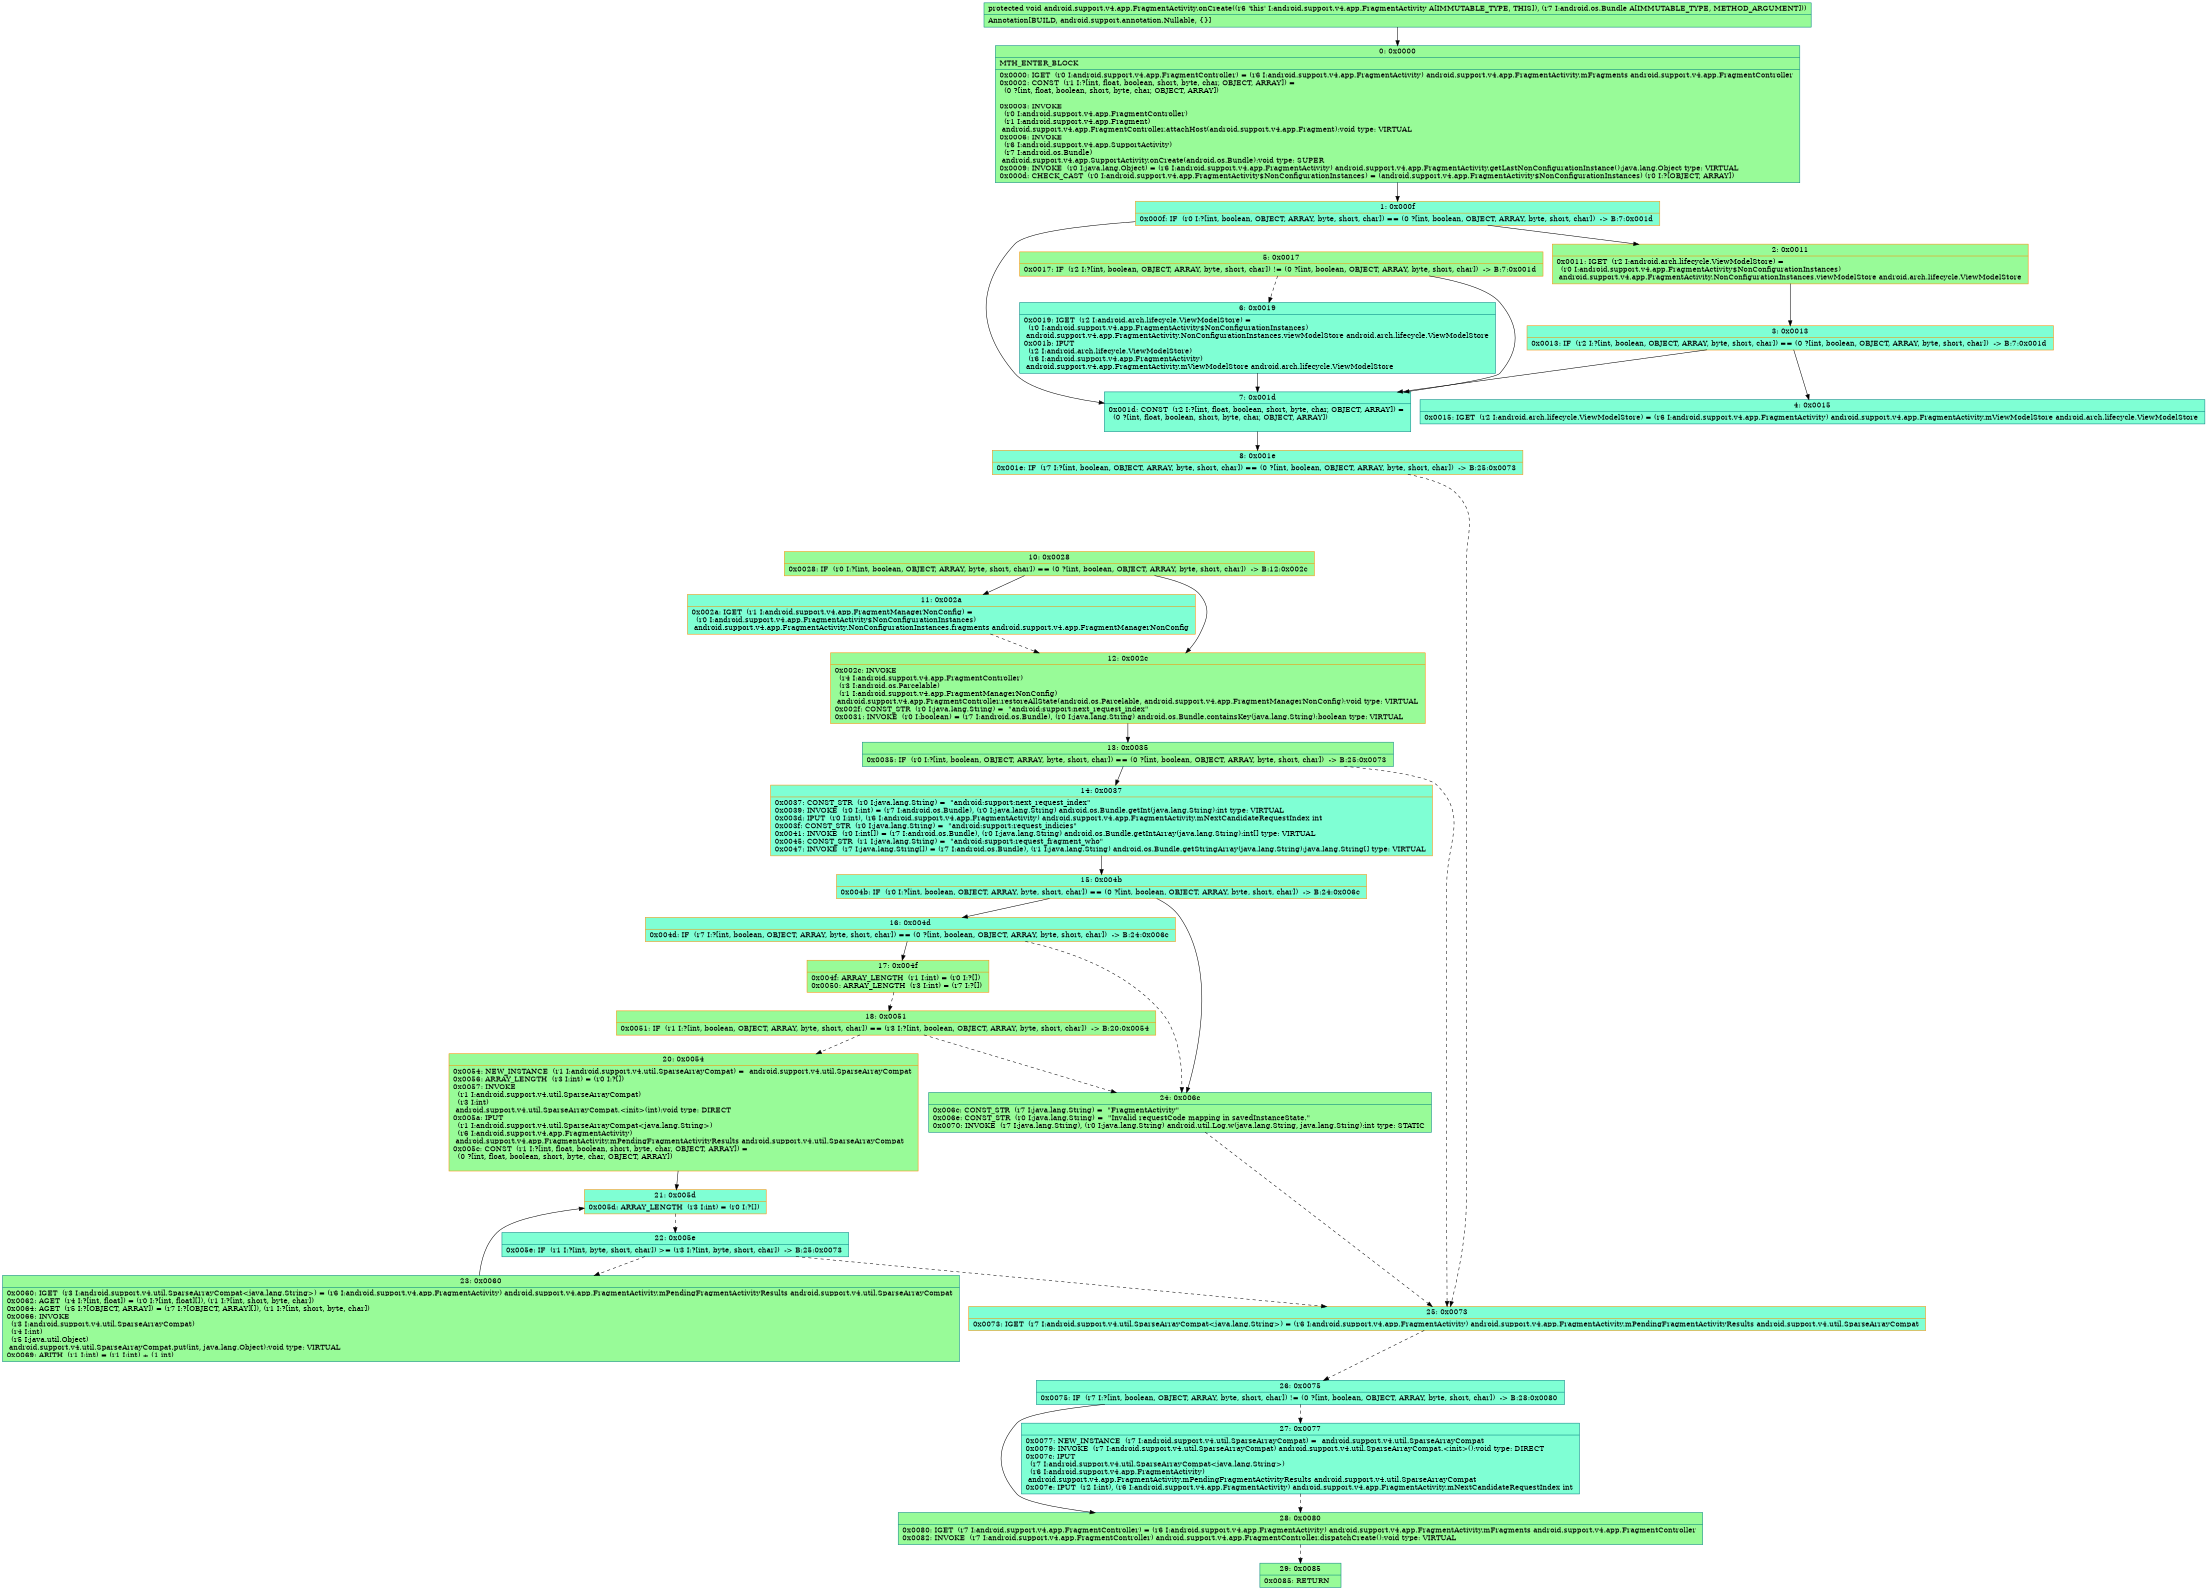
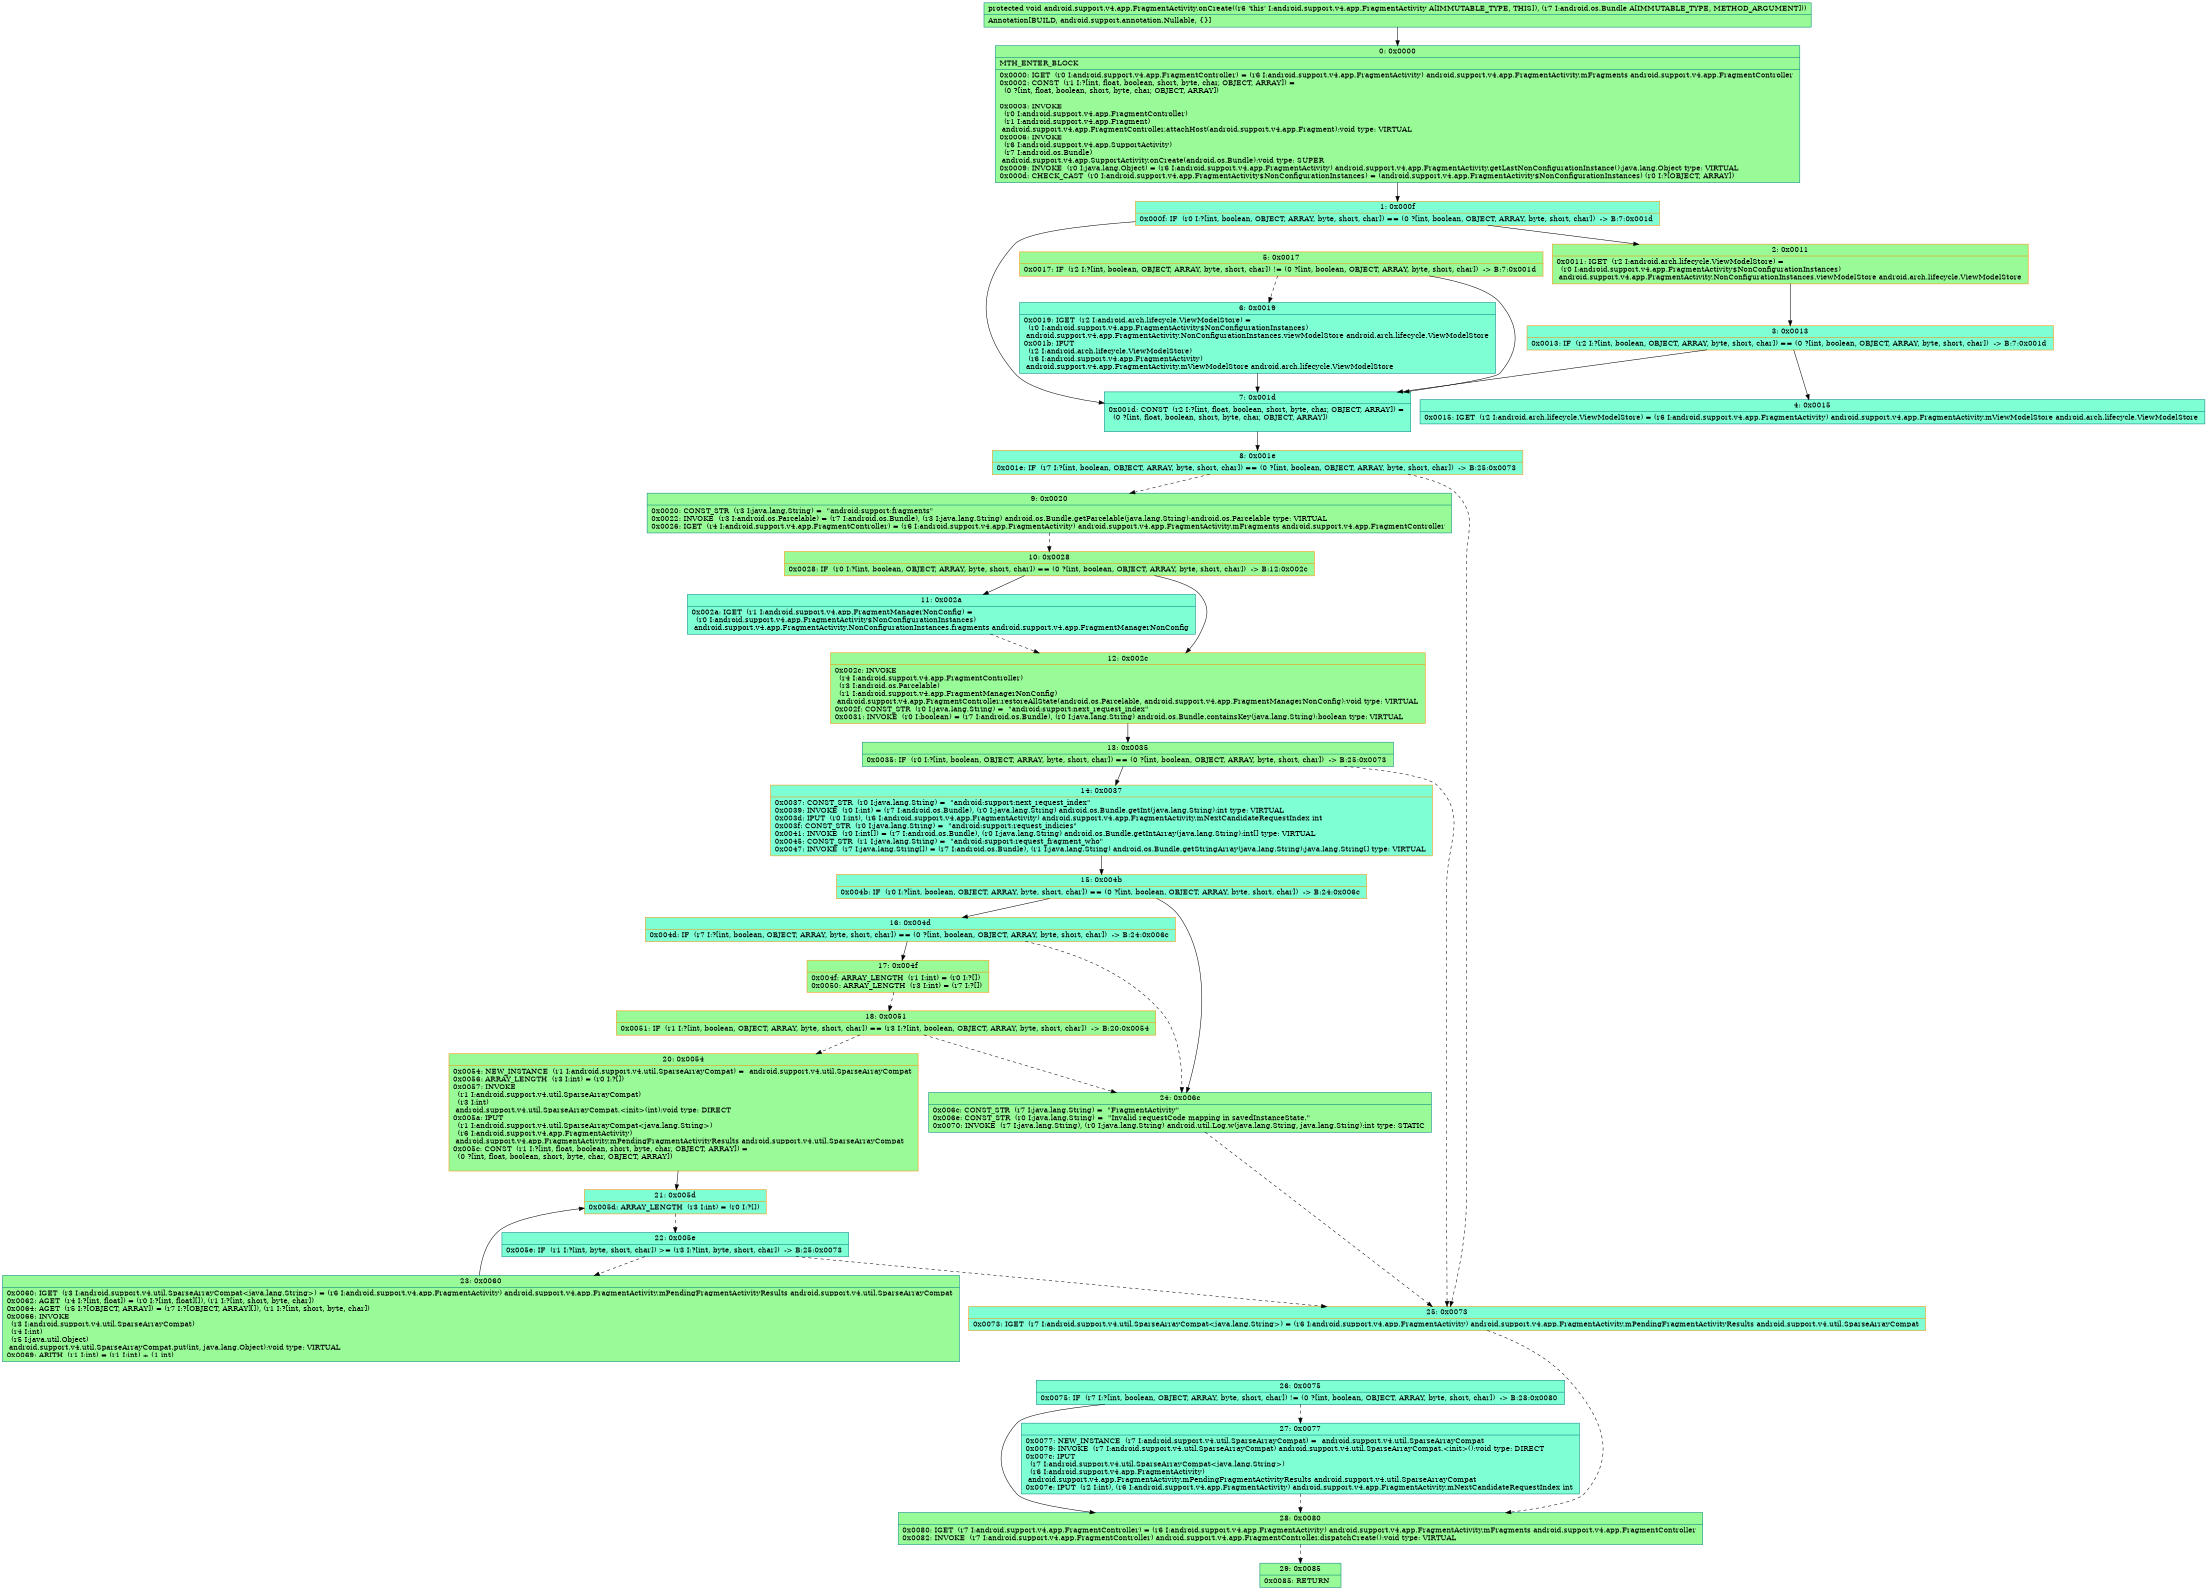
none -> (1049, 513)
(941, 614) -> (941, 614)
(1376, 1354) -> (1598, 1425)
